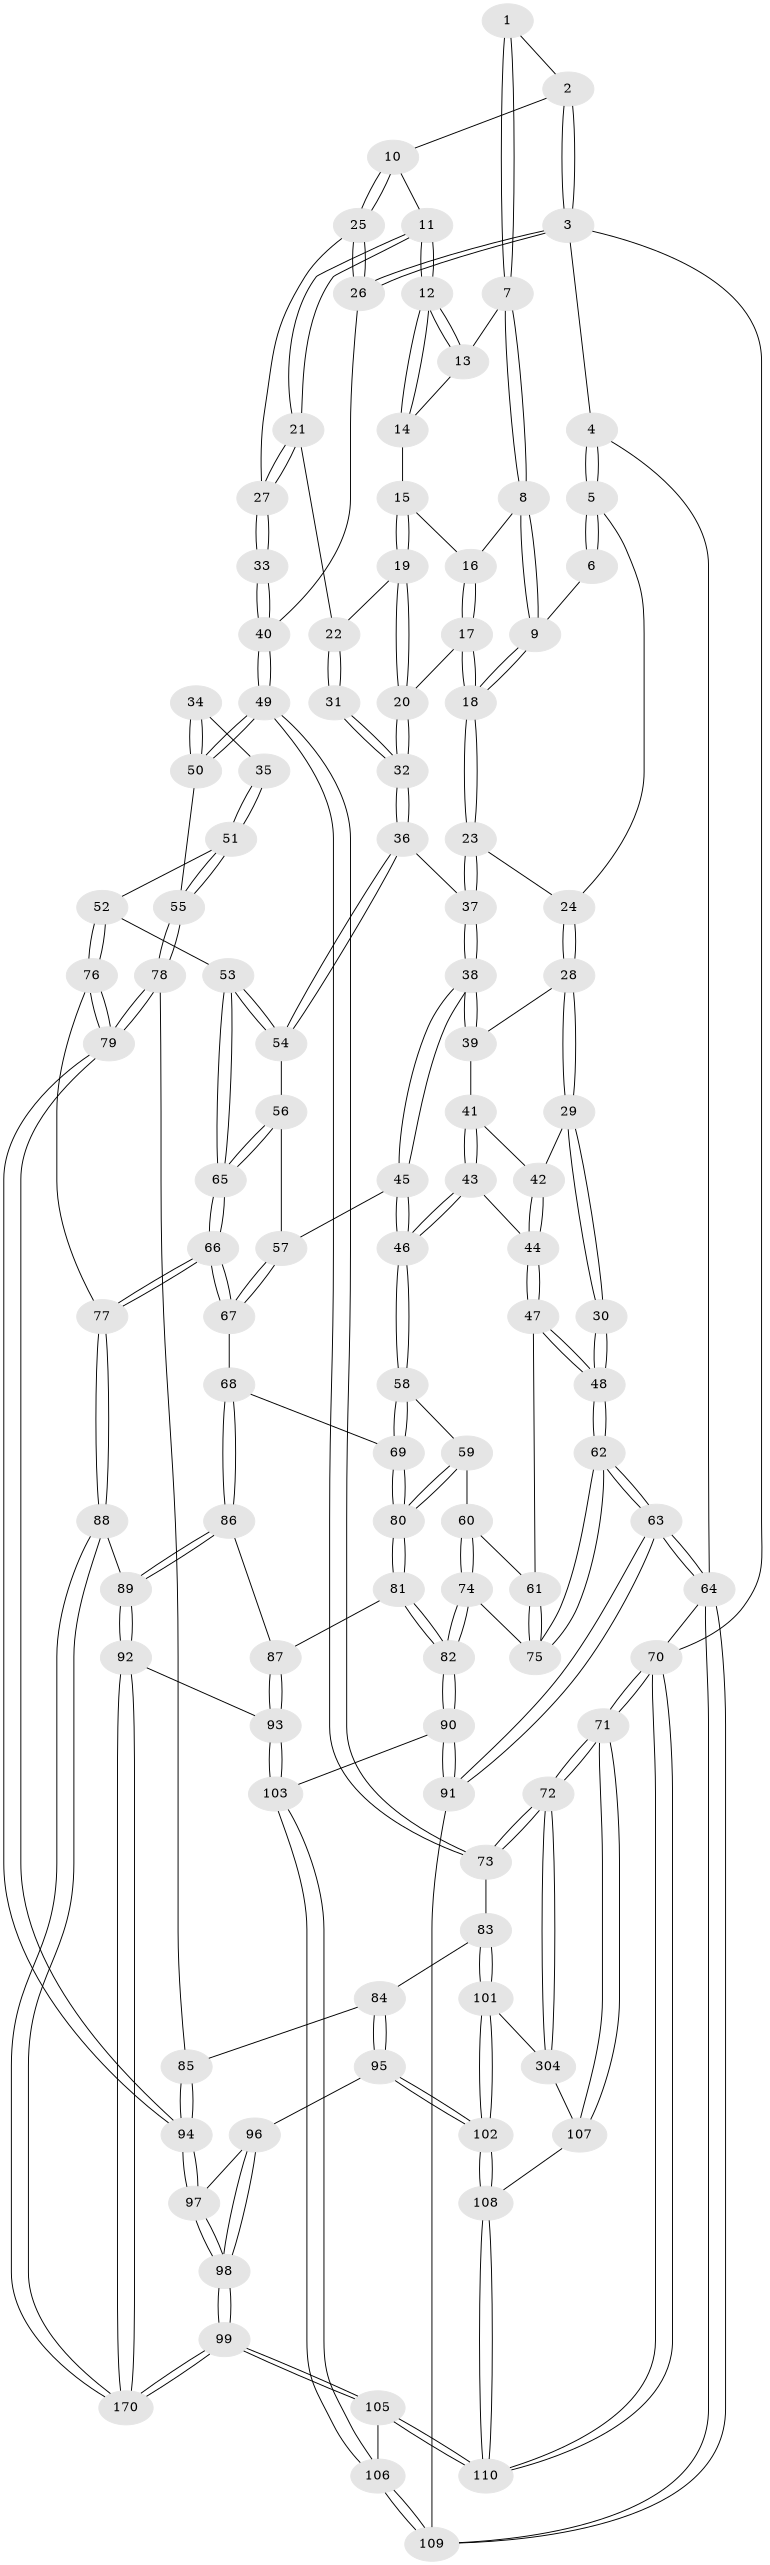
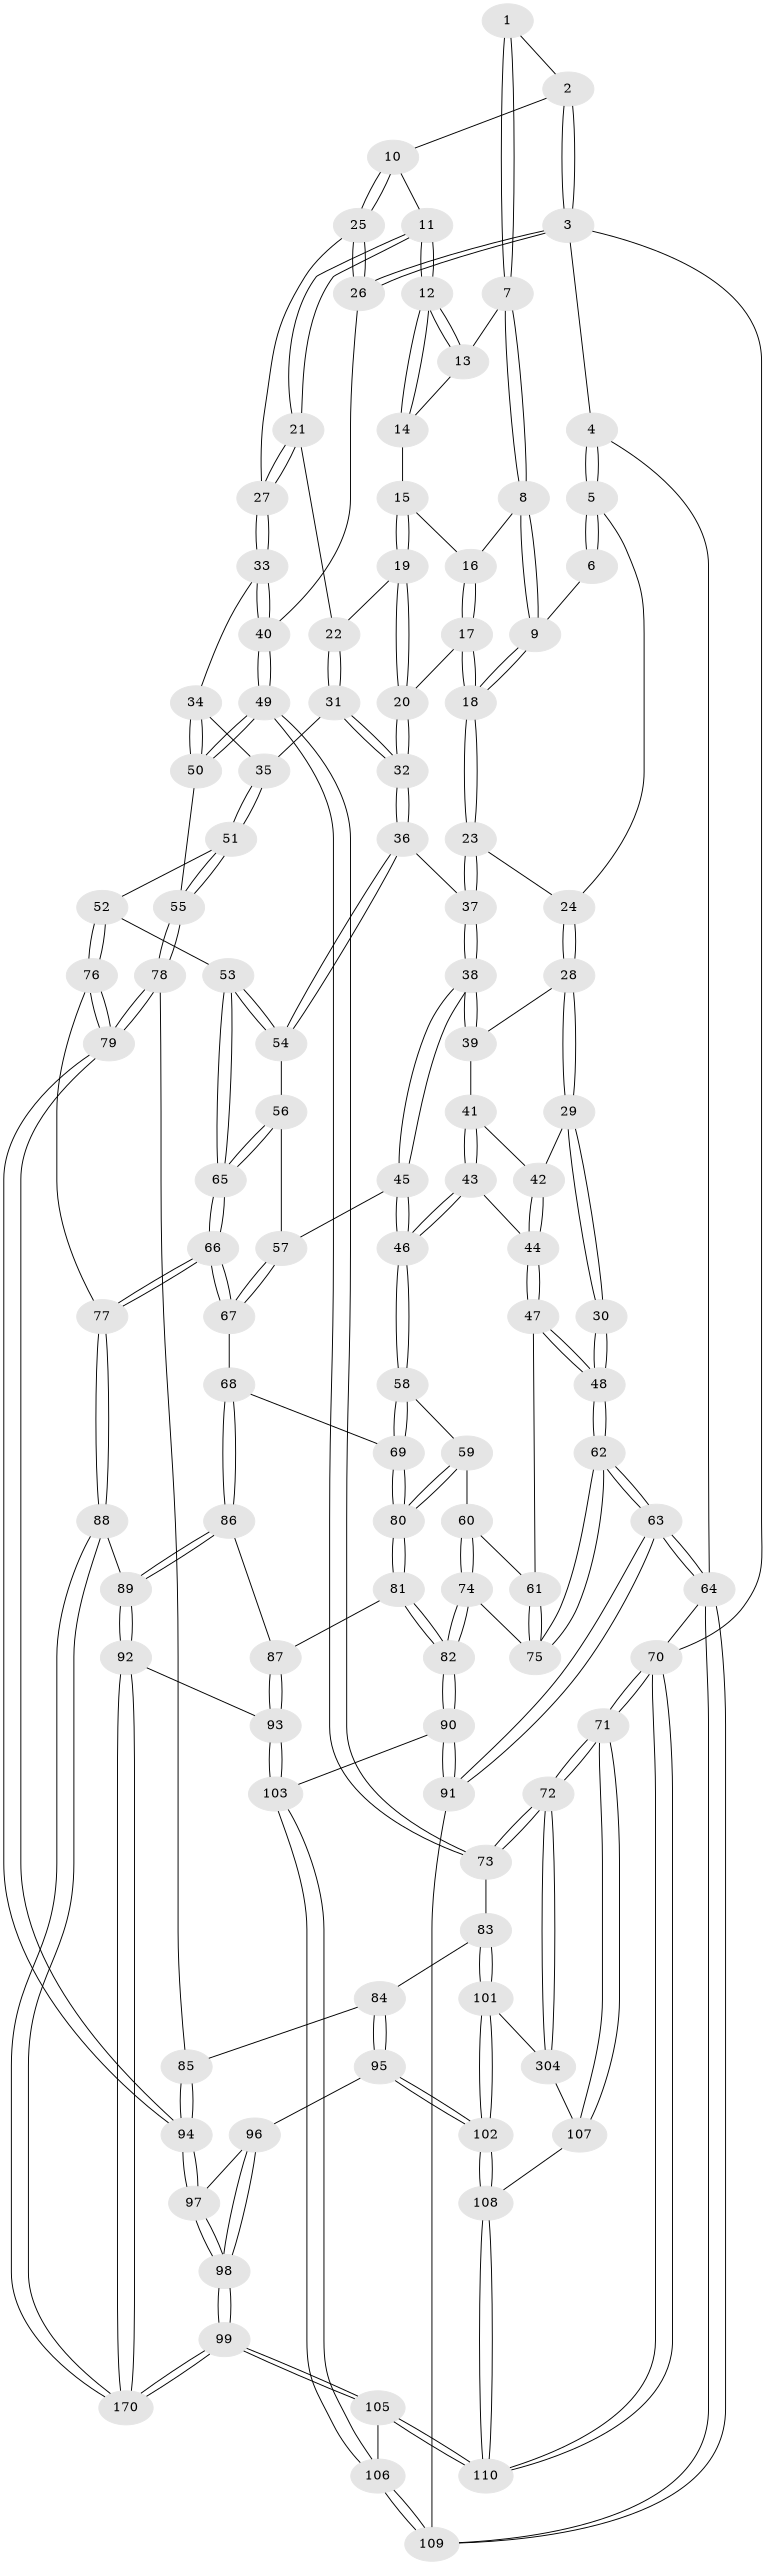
none -> (223, 632)
none -> (307, 730)
